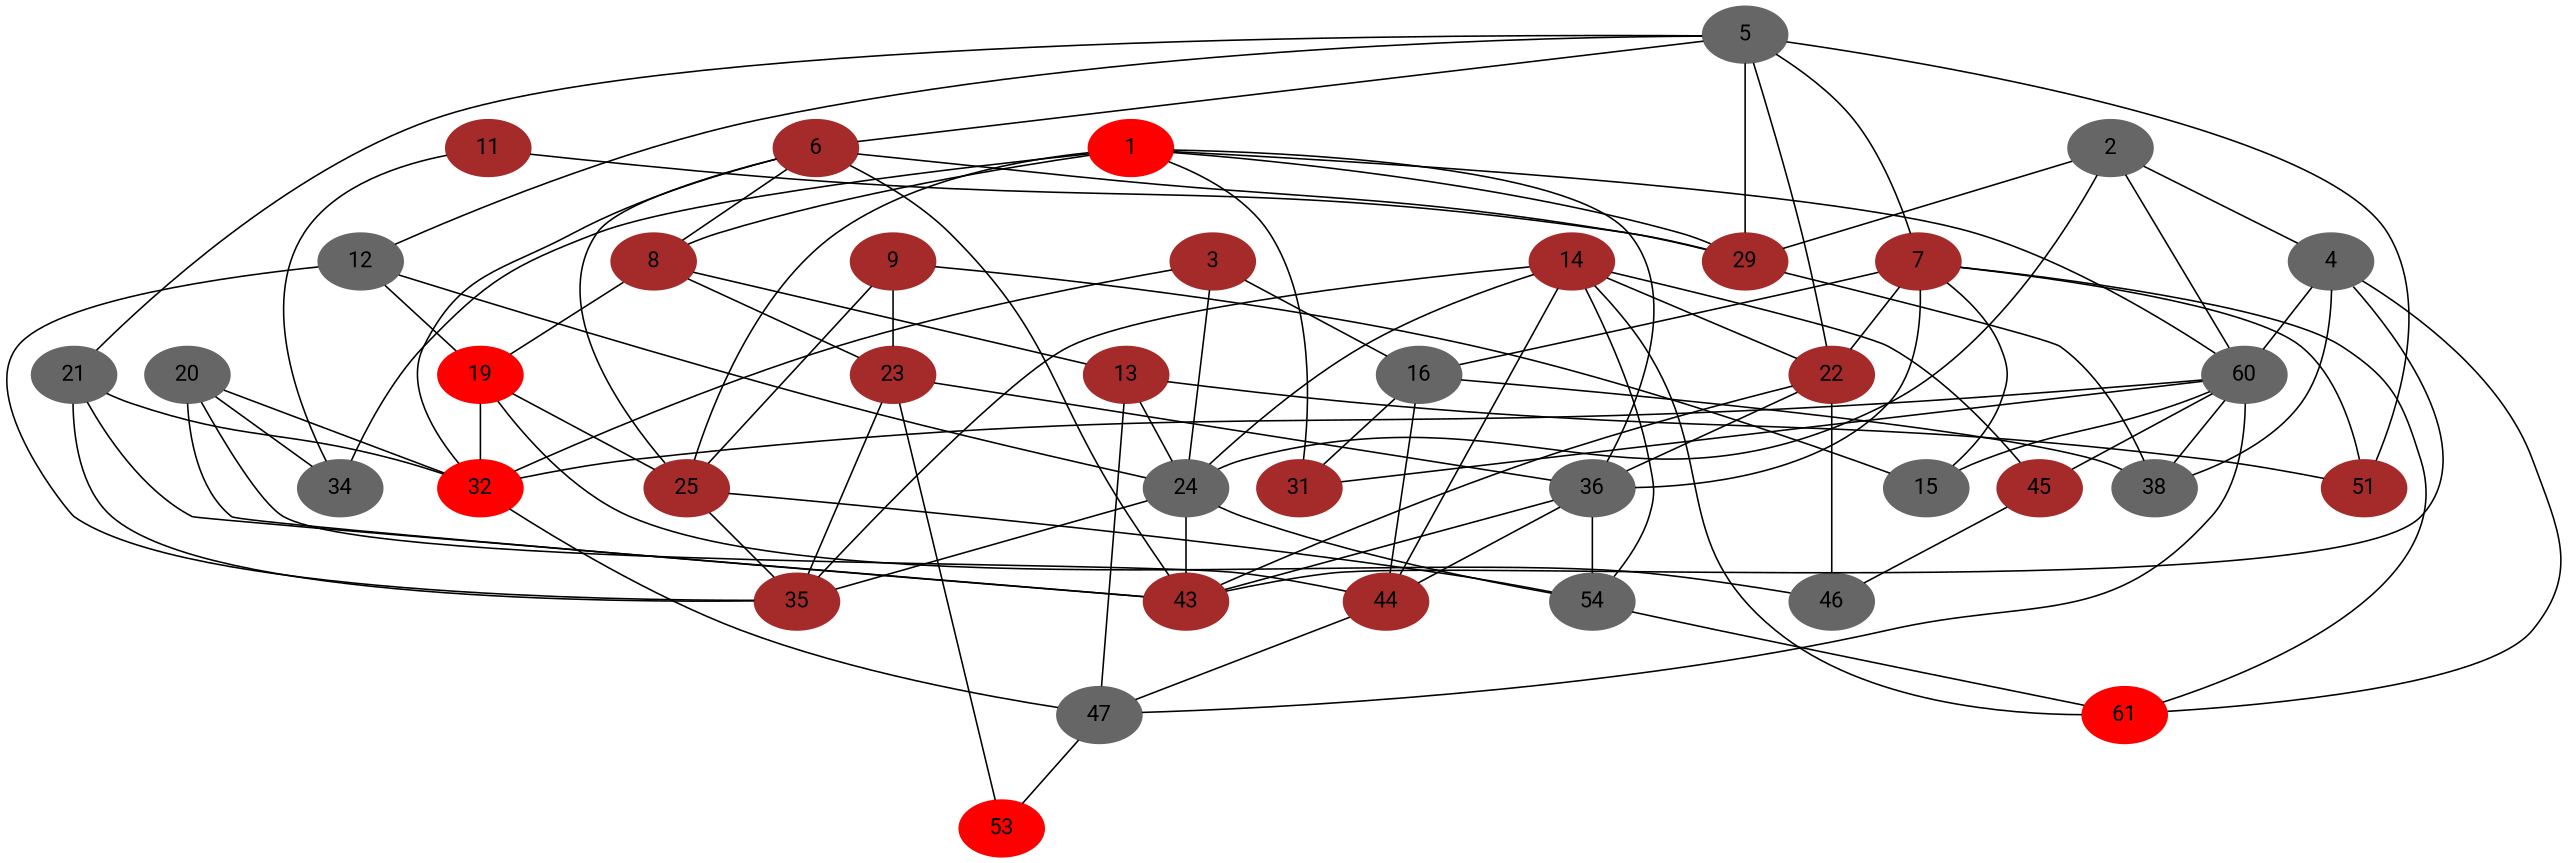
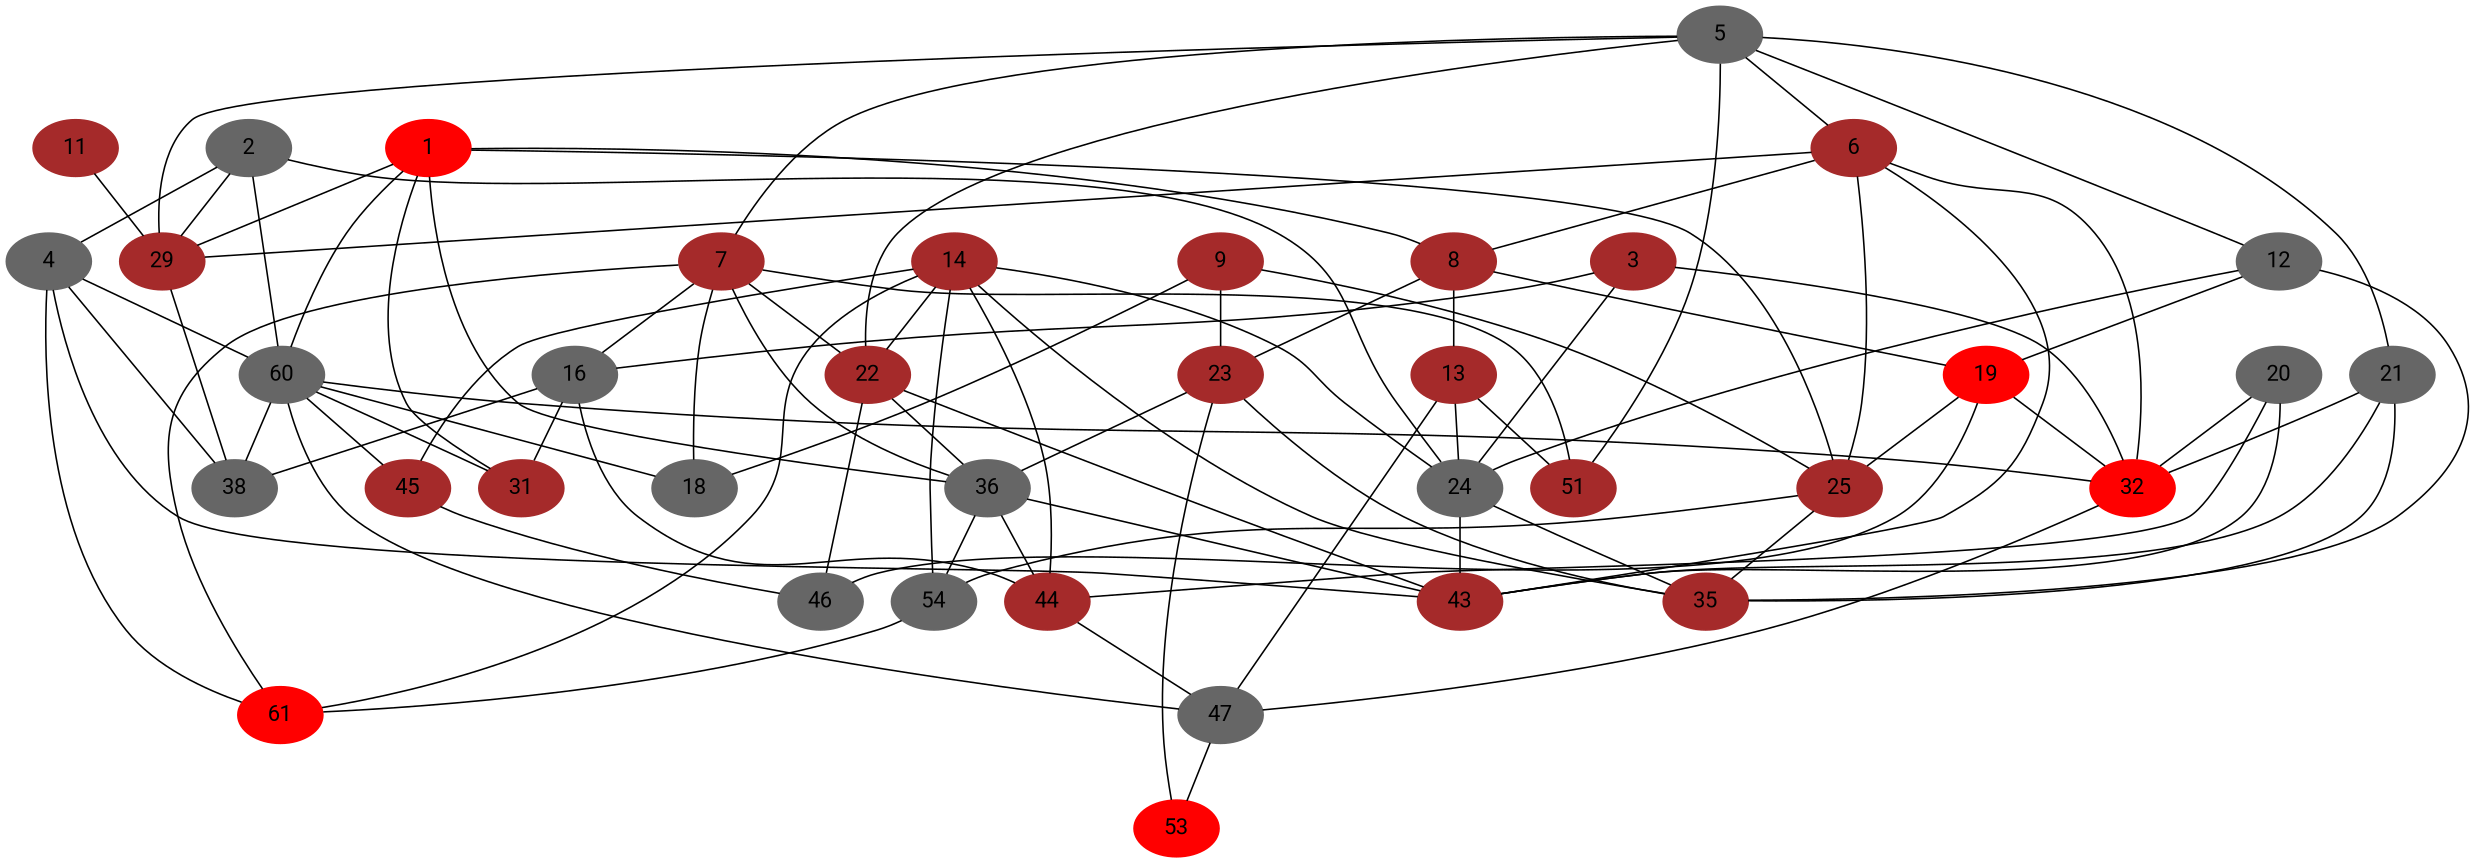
(340, 488) -> none
(1926, 488) -> (695, 488)
(1341, 547) -> none
